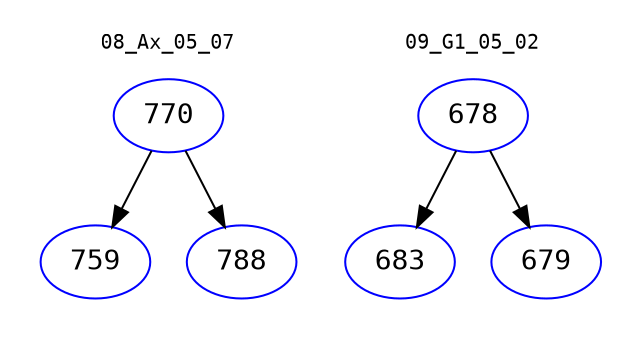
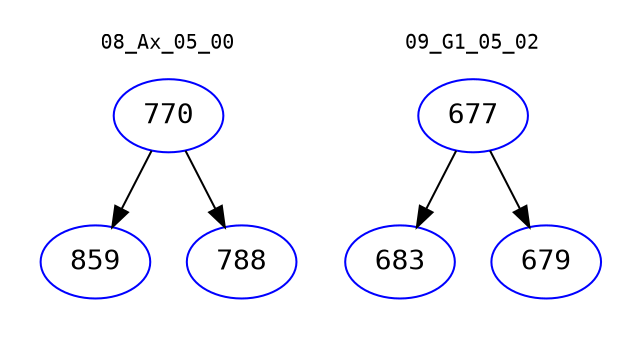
(169, 44) -> (169, 44)
(473, 116) -> (473, 116)
(95, 262) -> (95, 262)
